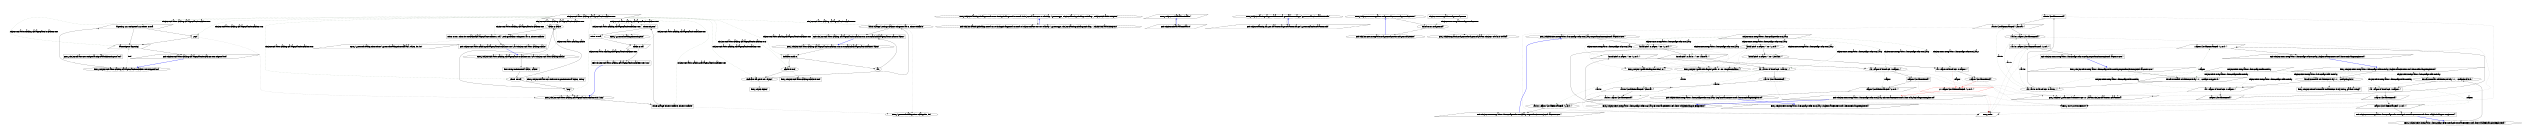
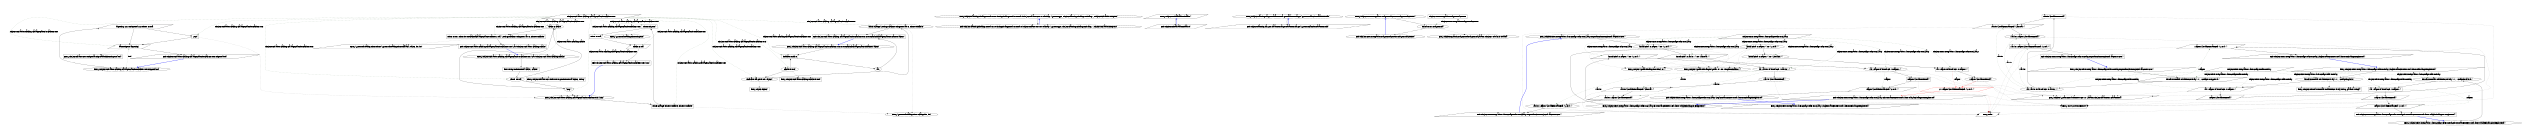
(286, 18) -> none
(789, 62) -> (791, 64)
